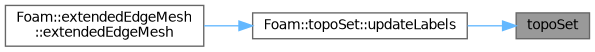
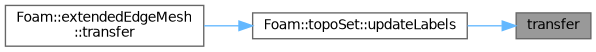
(105, 26) -> (105, 26)
(553, 26) -> (554, 26)
